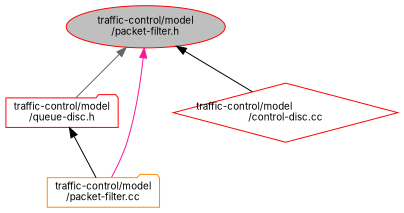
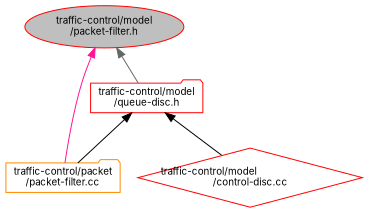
(219, 72) -> (198, 137)
(103, 192) -> (63, 178)
